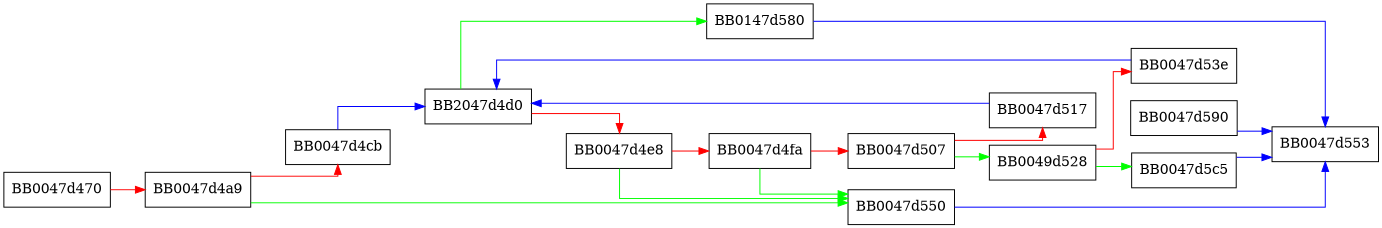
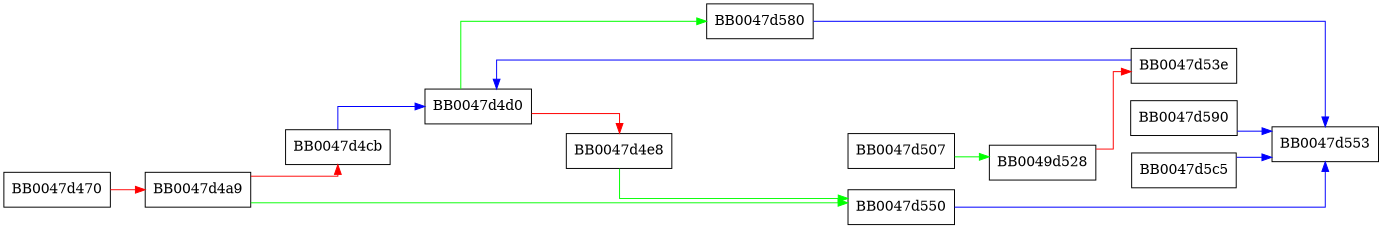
(760, 21) -> (760, 21)
(478, 106) -> (478, 106)
(1043, 110) -> none
(760, 151) -> none
(1109, 167) -> none
